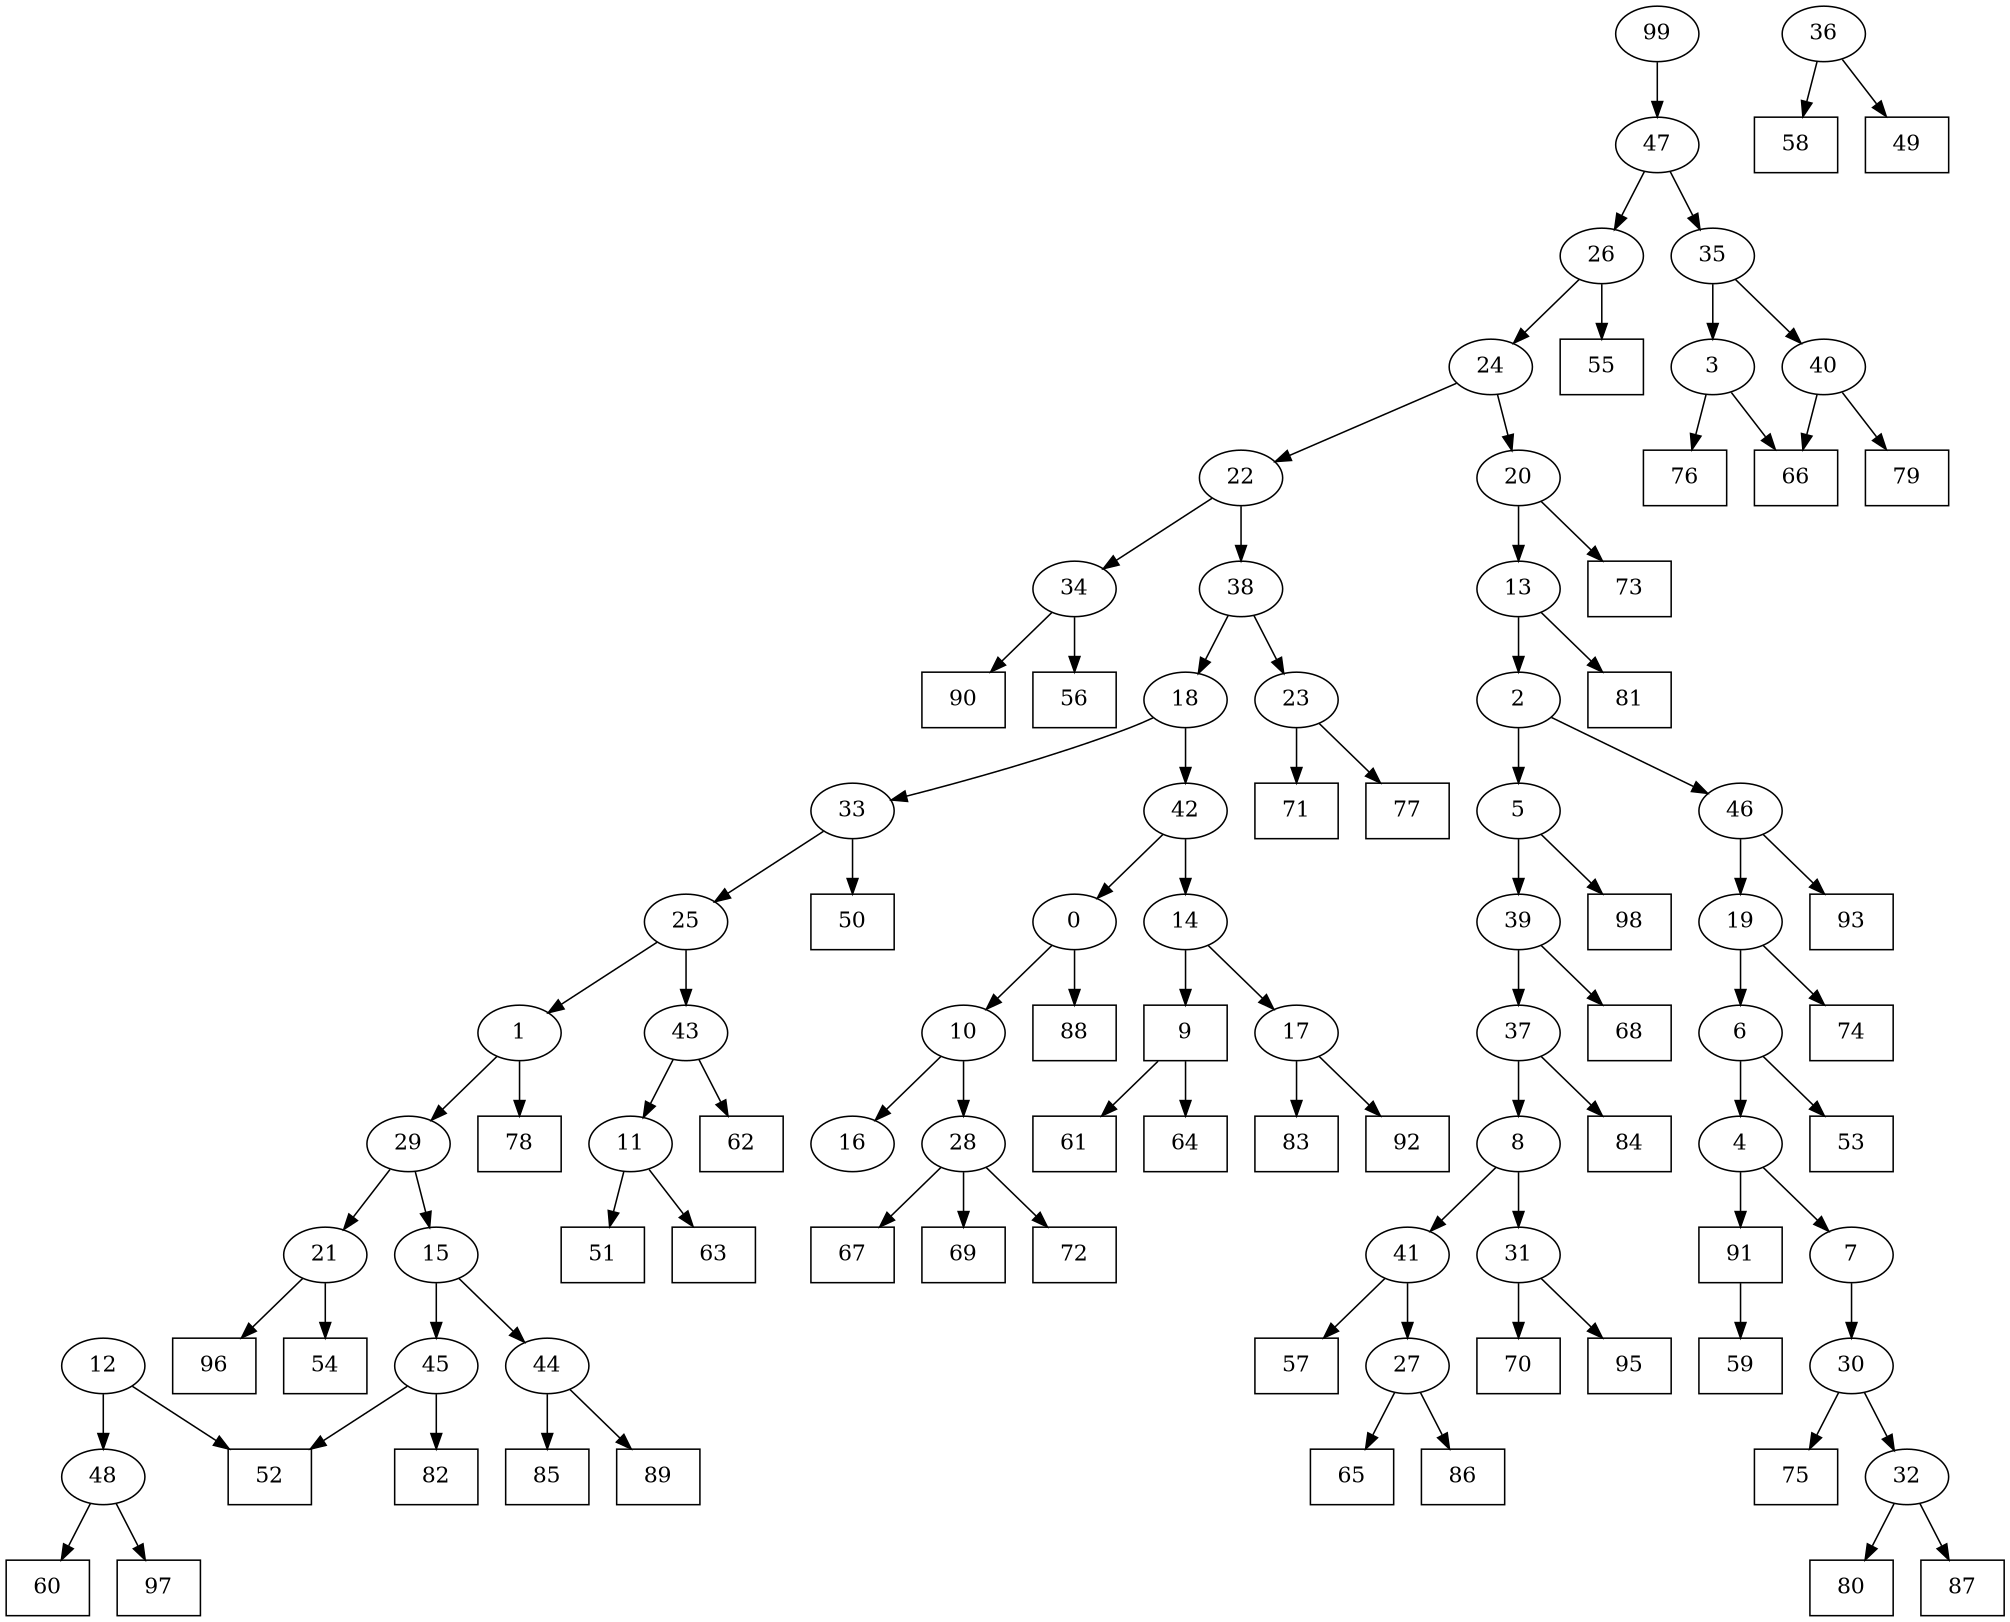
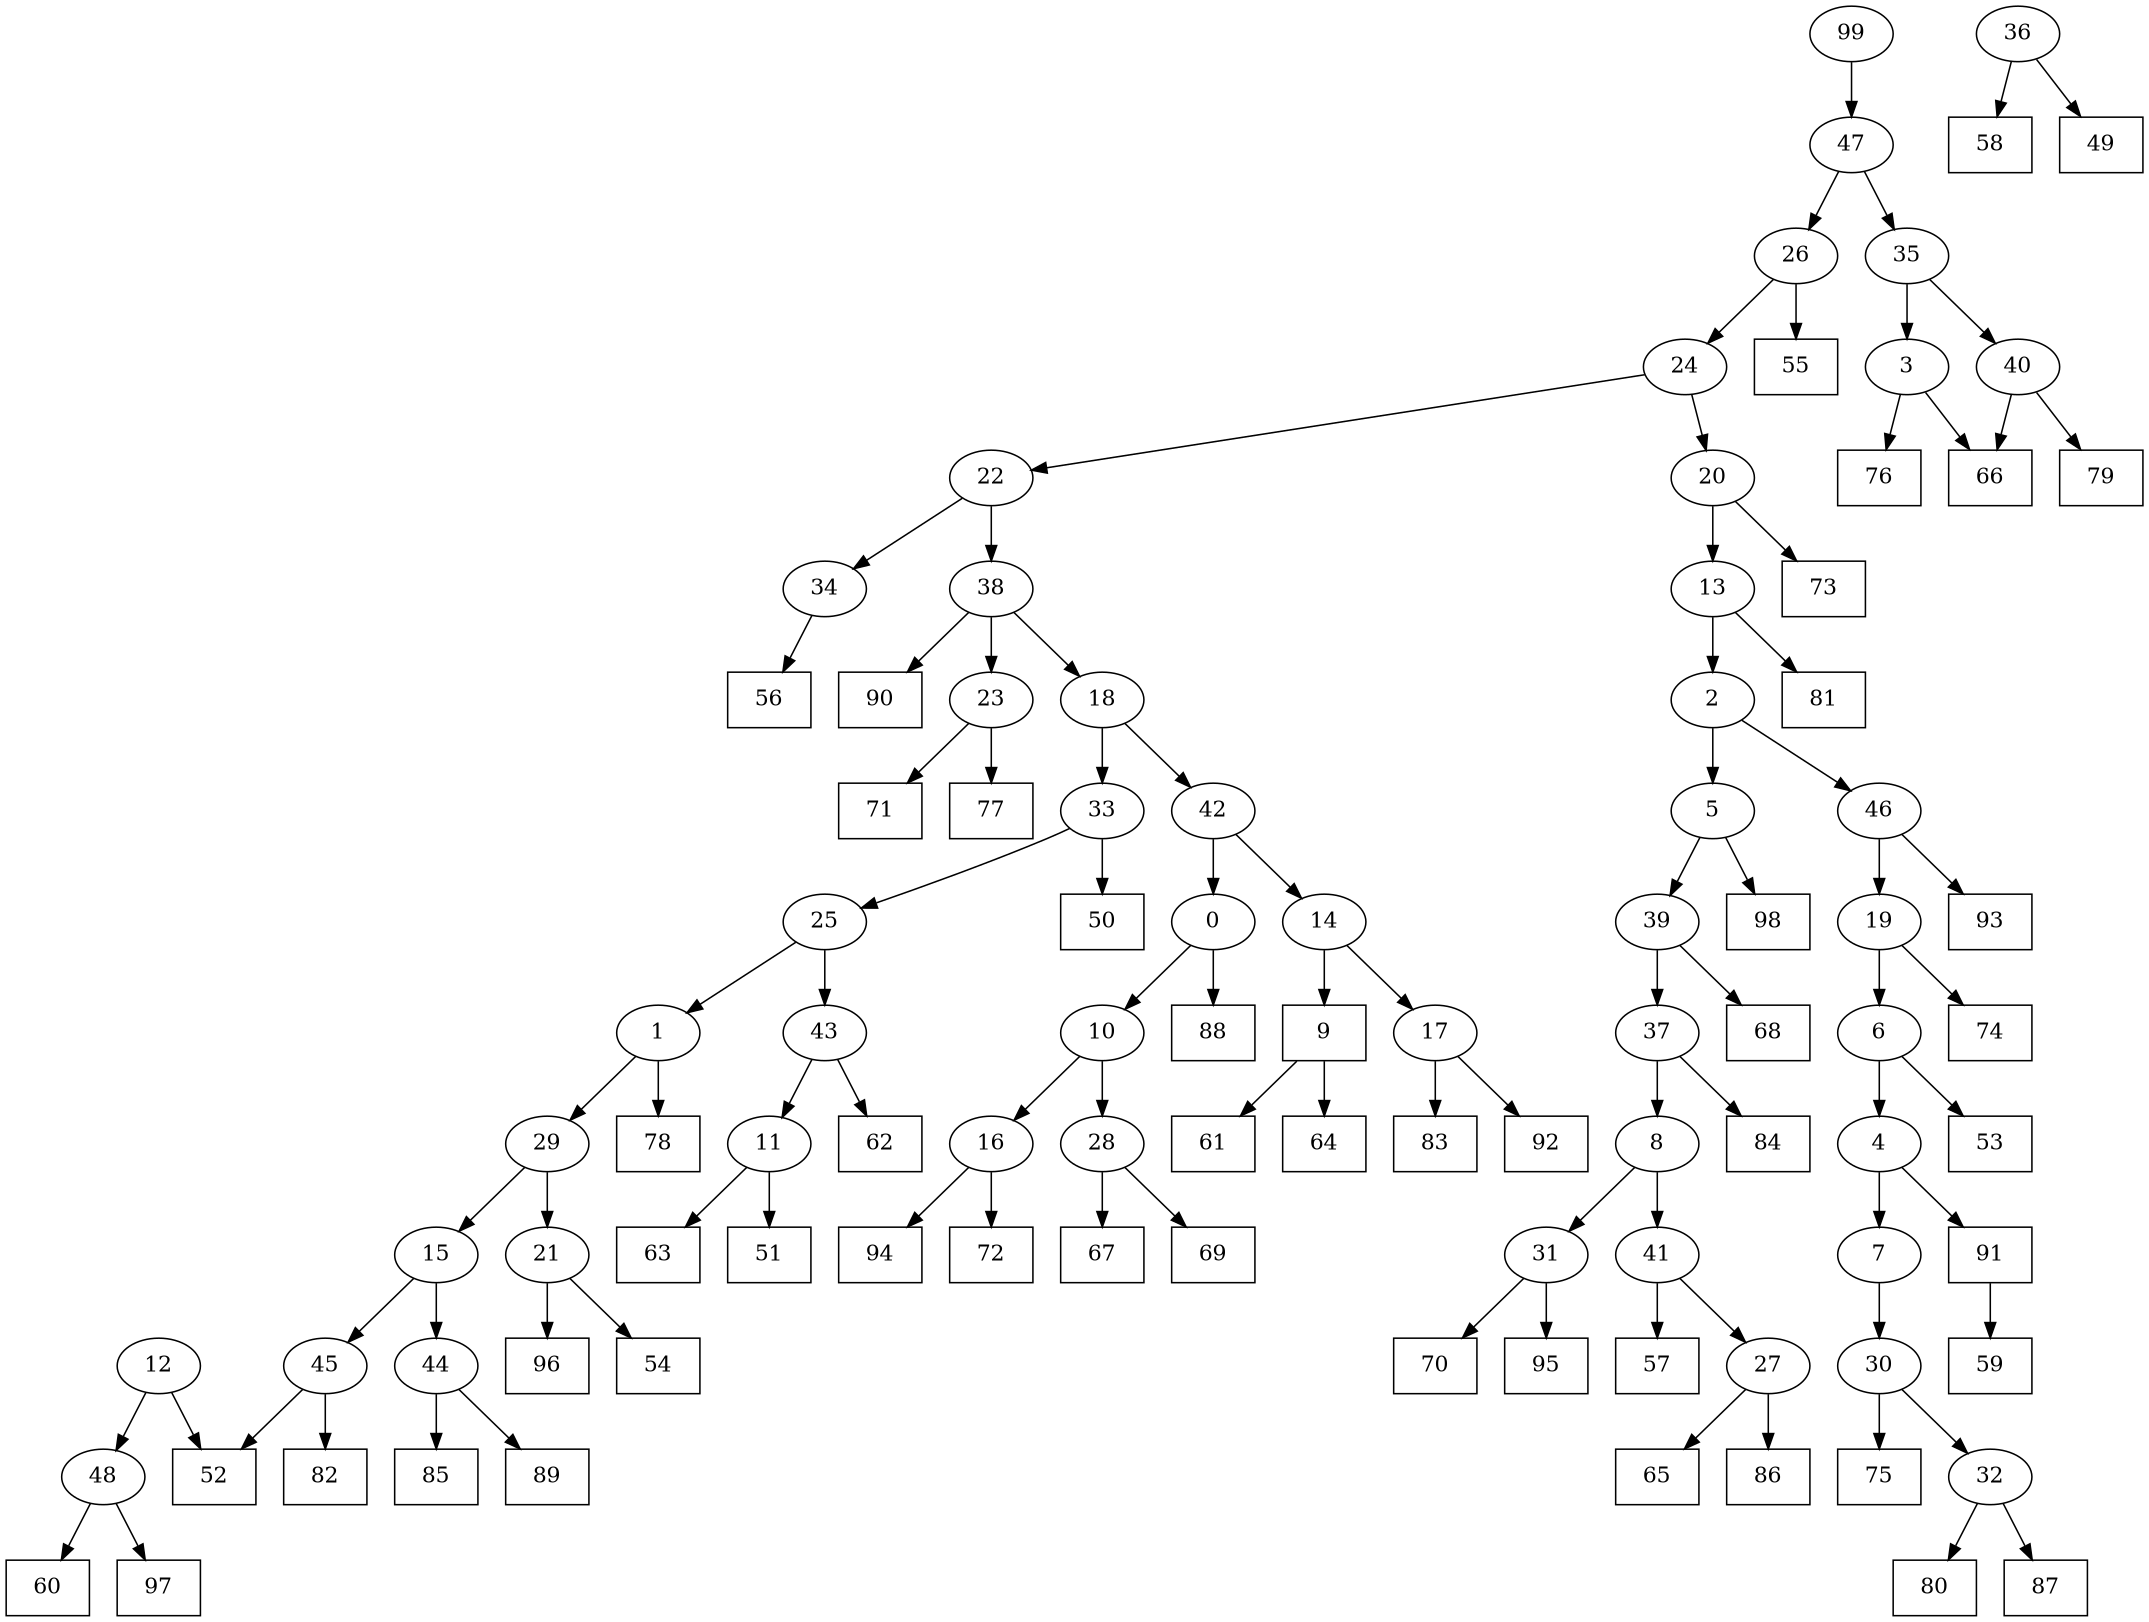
(1027, 637) -> (944, 637)
(1011, 1192) -> (991, 1192)
none -> (880, 1255)
